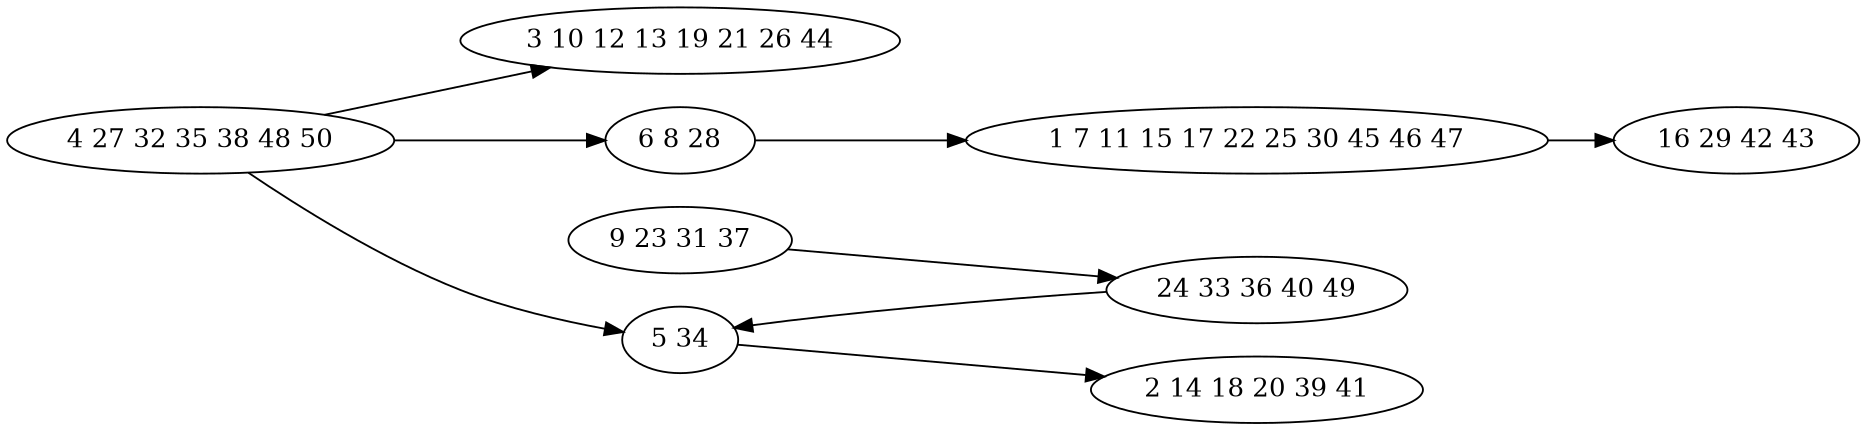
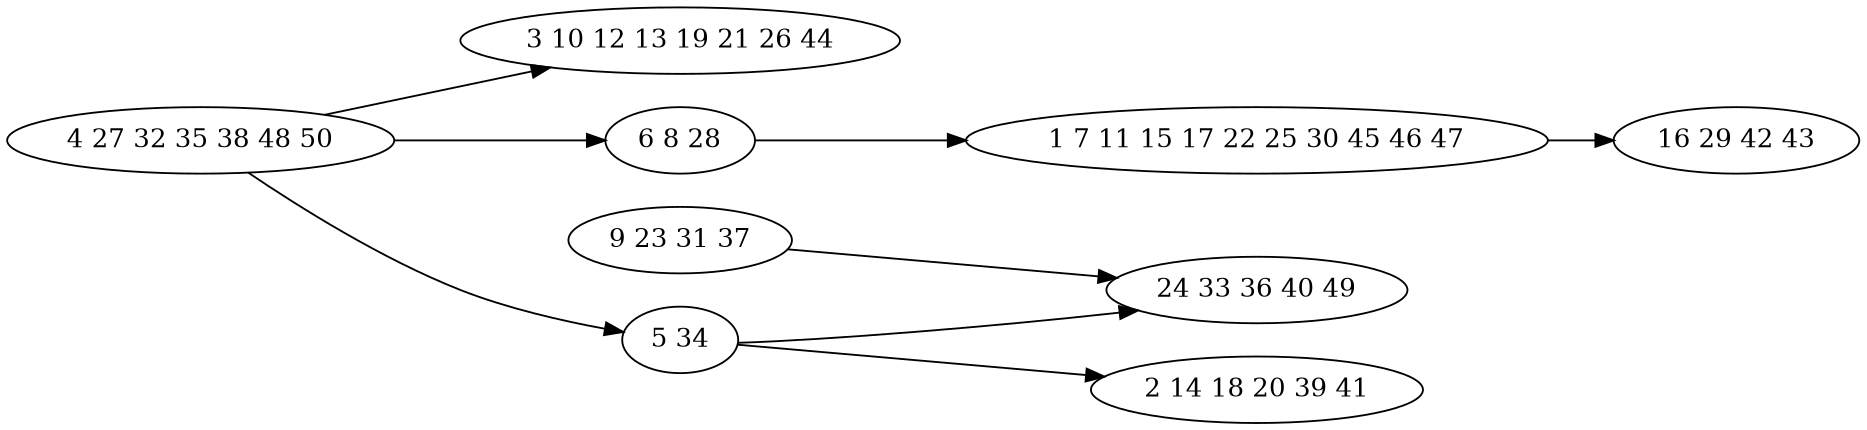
(929, 306) -> (929, 331)
